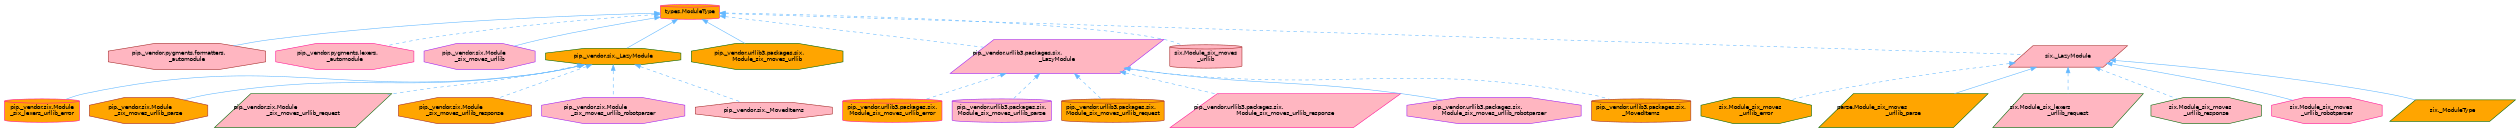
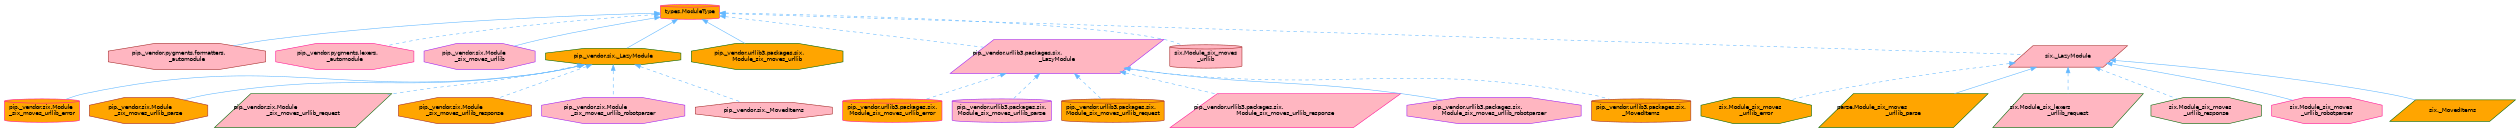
(42, 111) -> (42, 111)
(2453, 111) -> (2453, 111)
